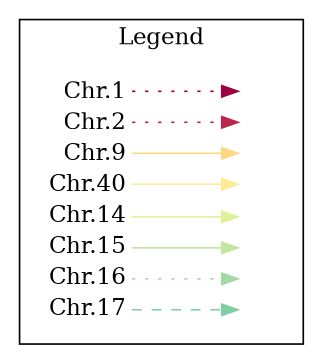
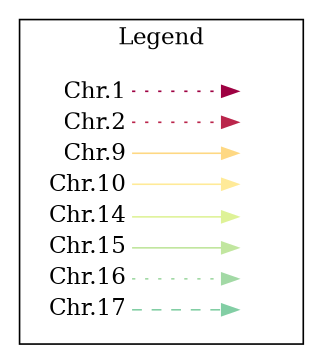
(88, 184) -> (88, 184)
